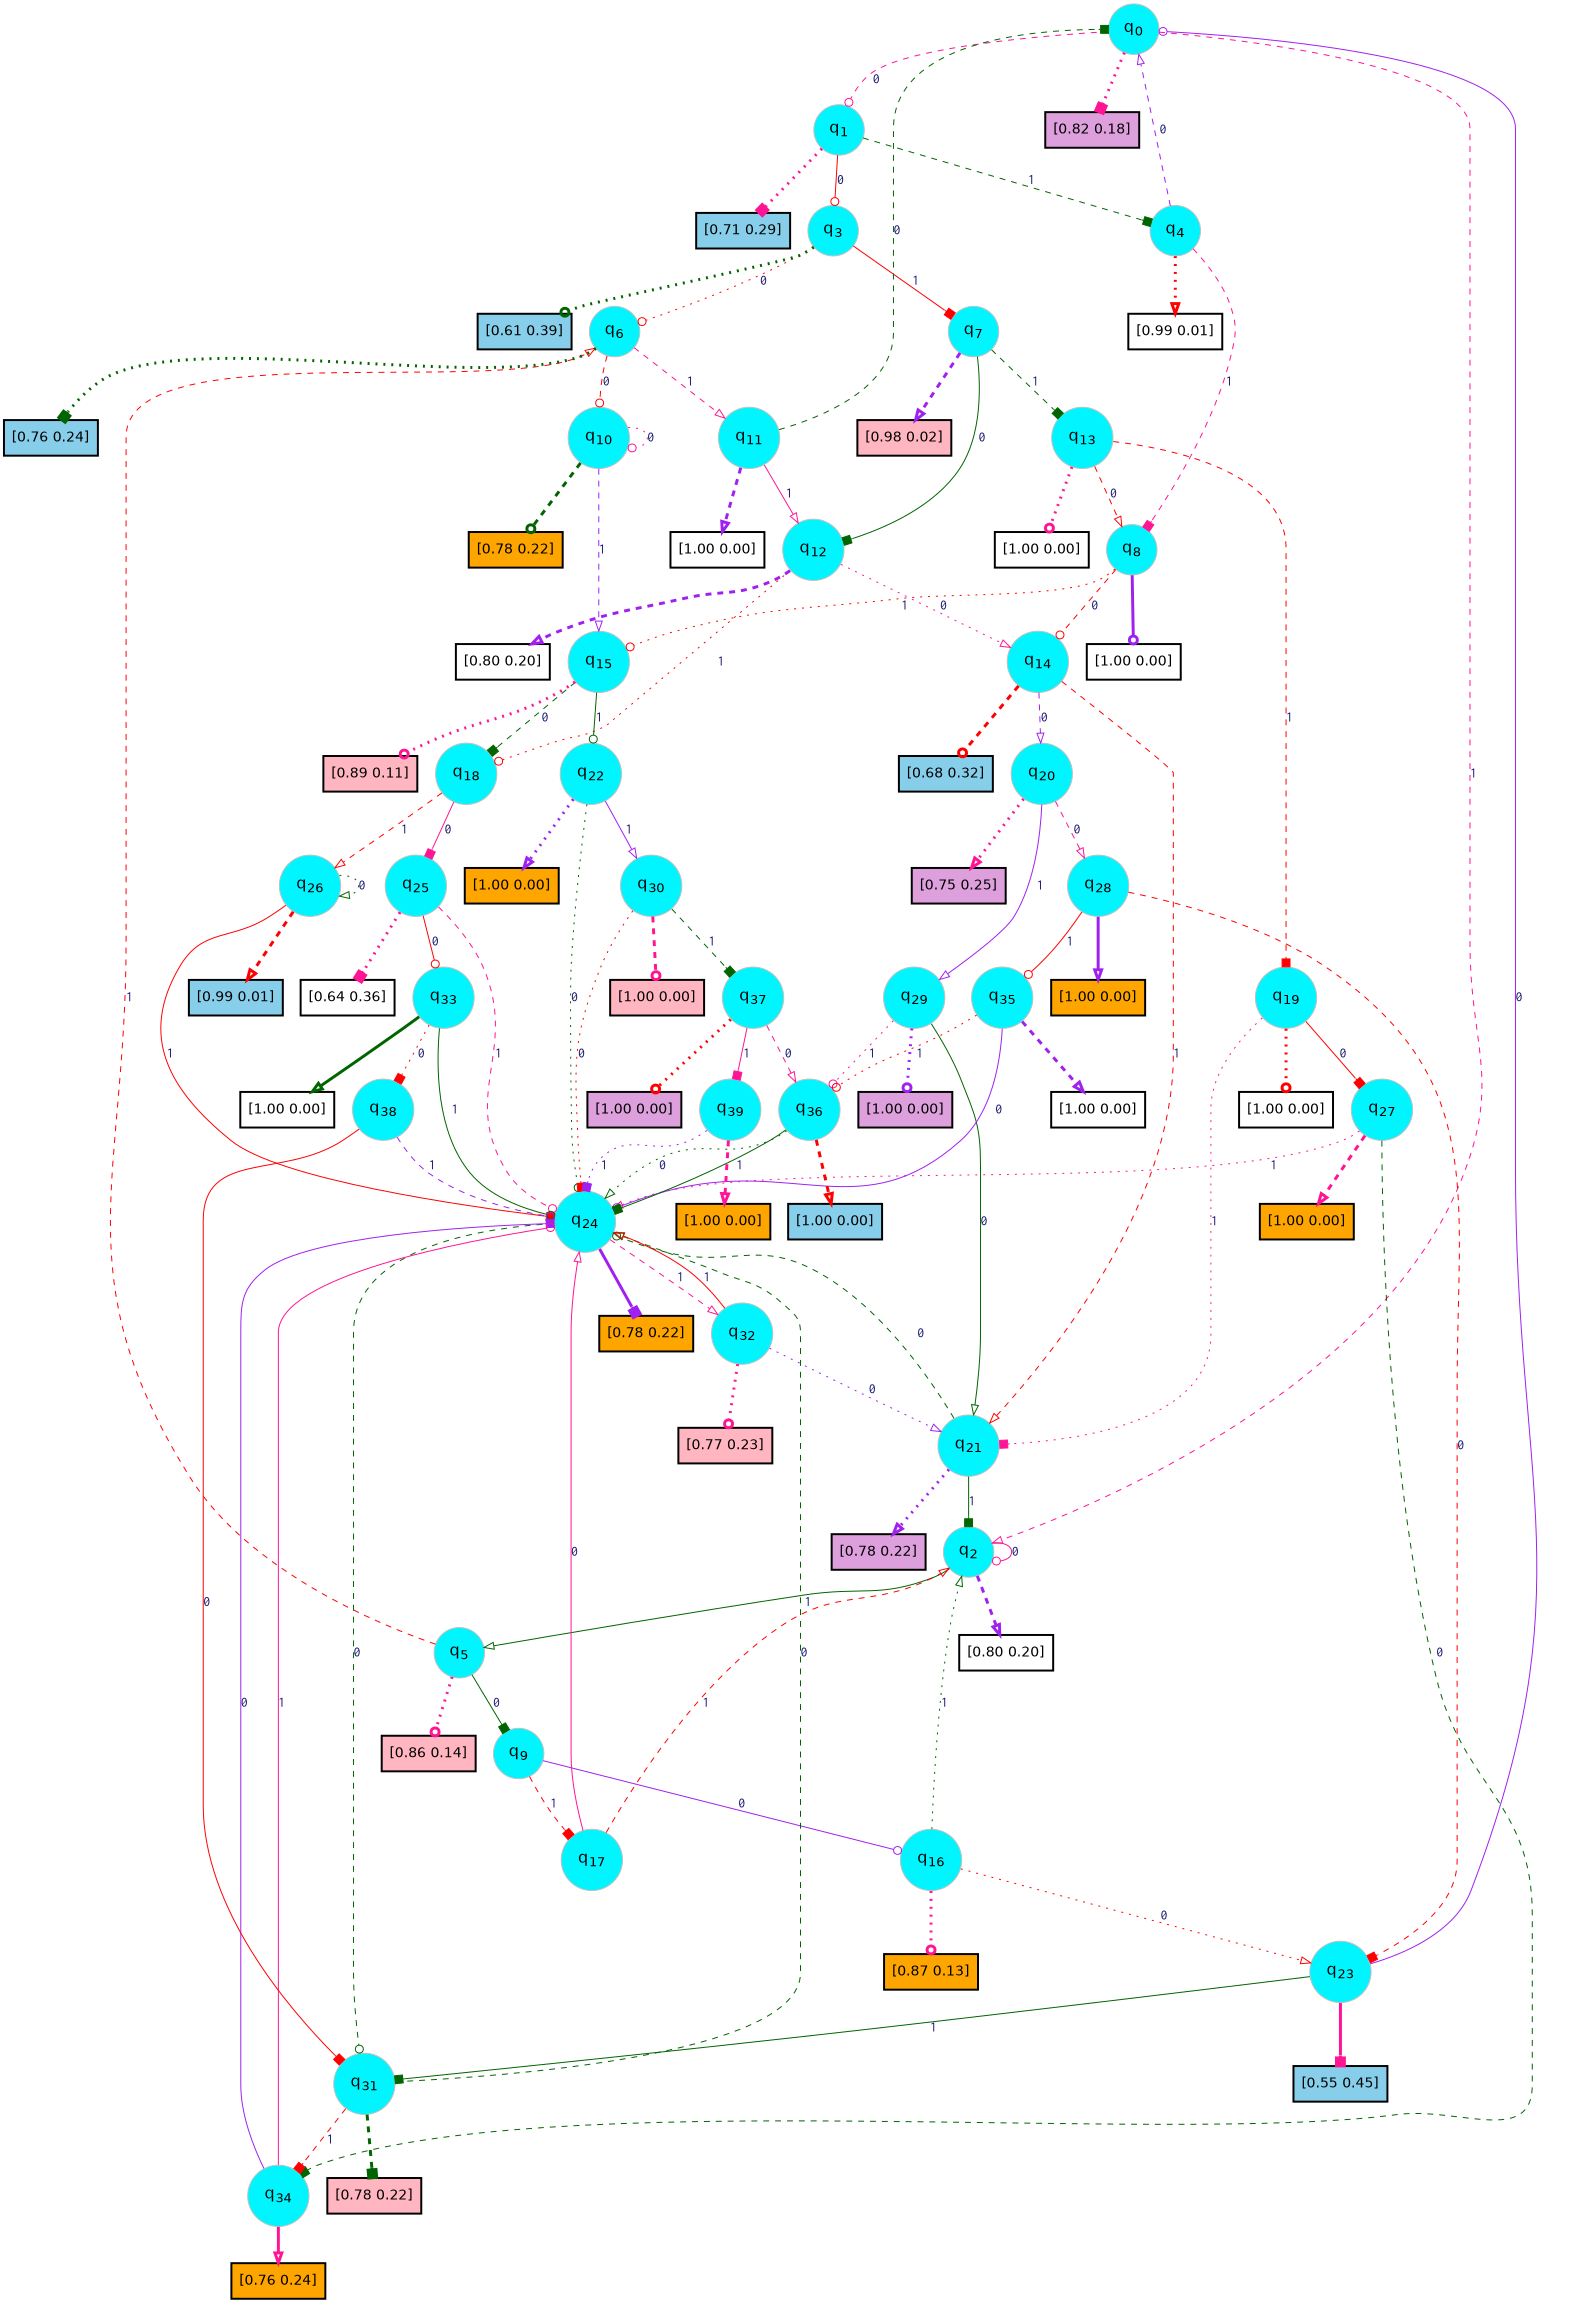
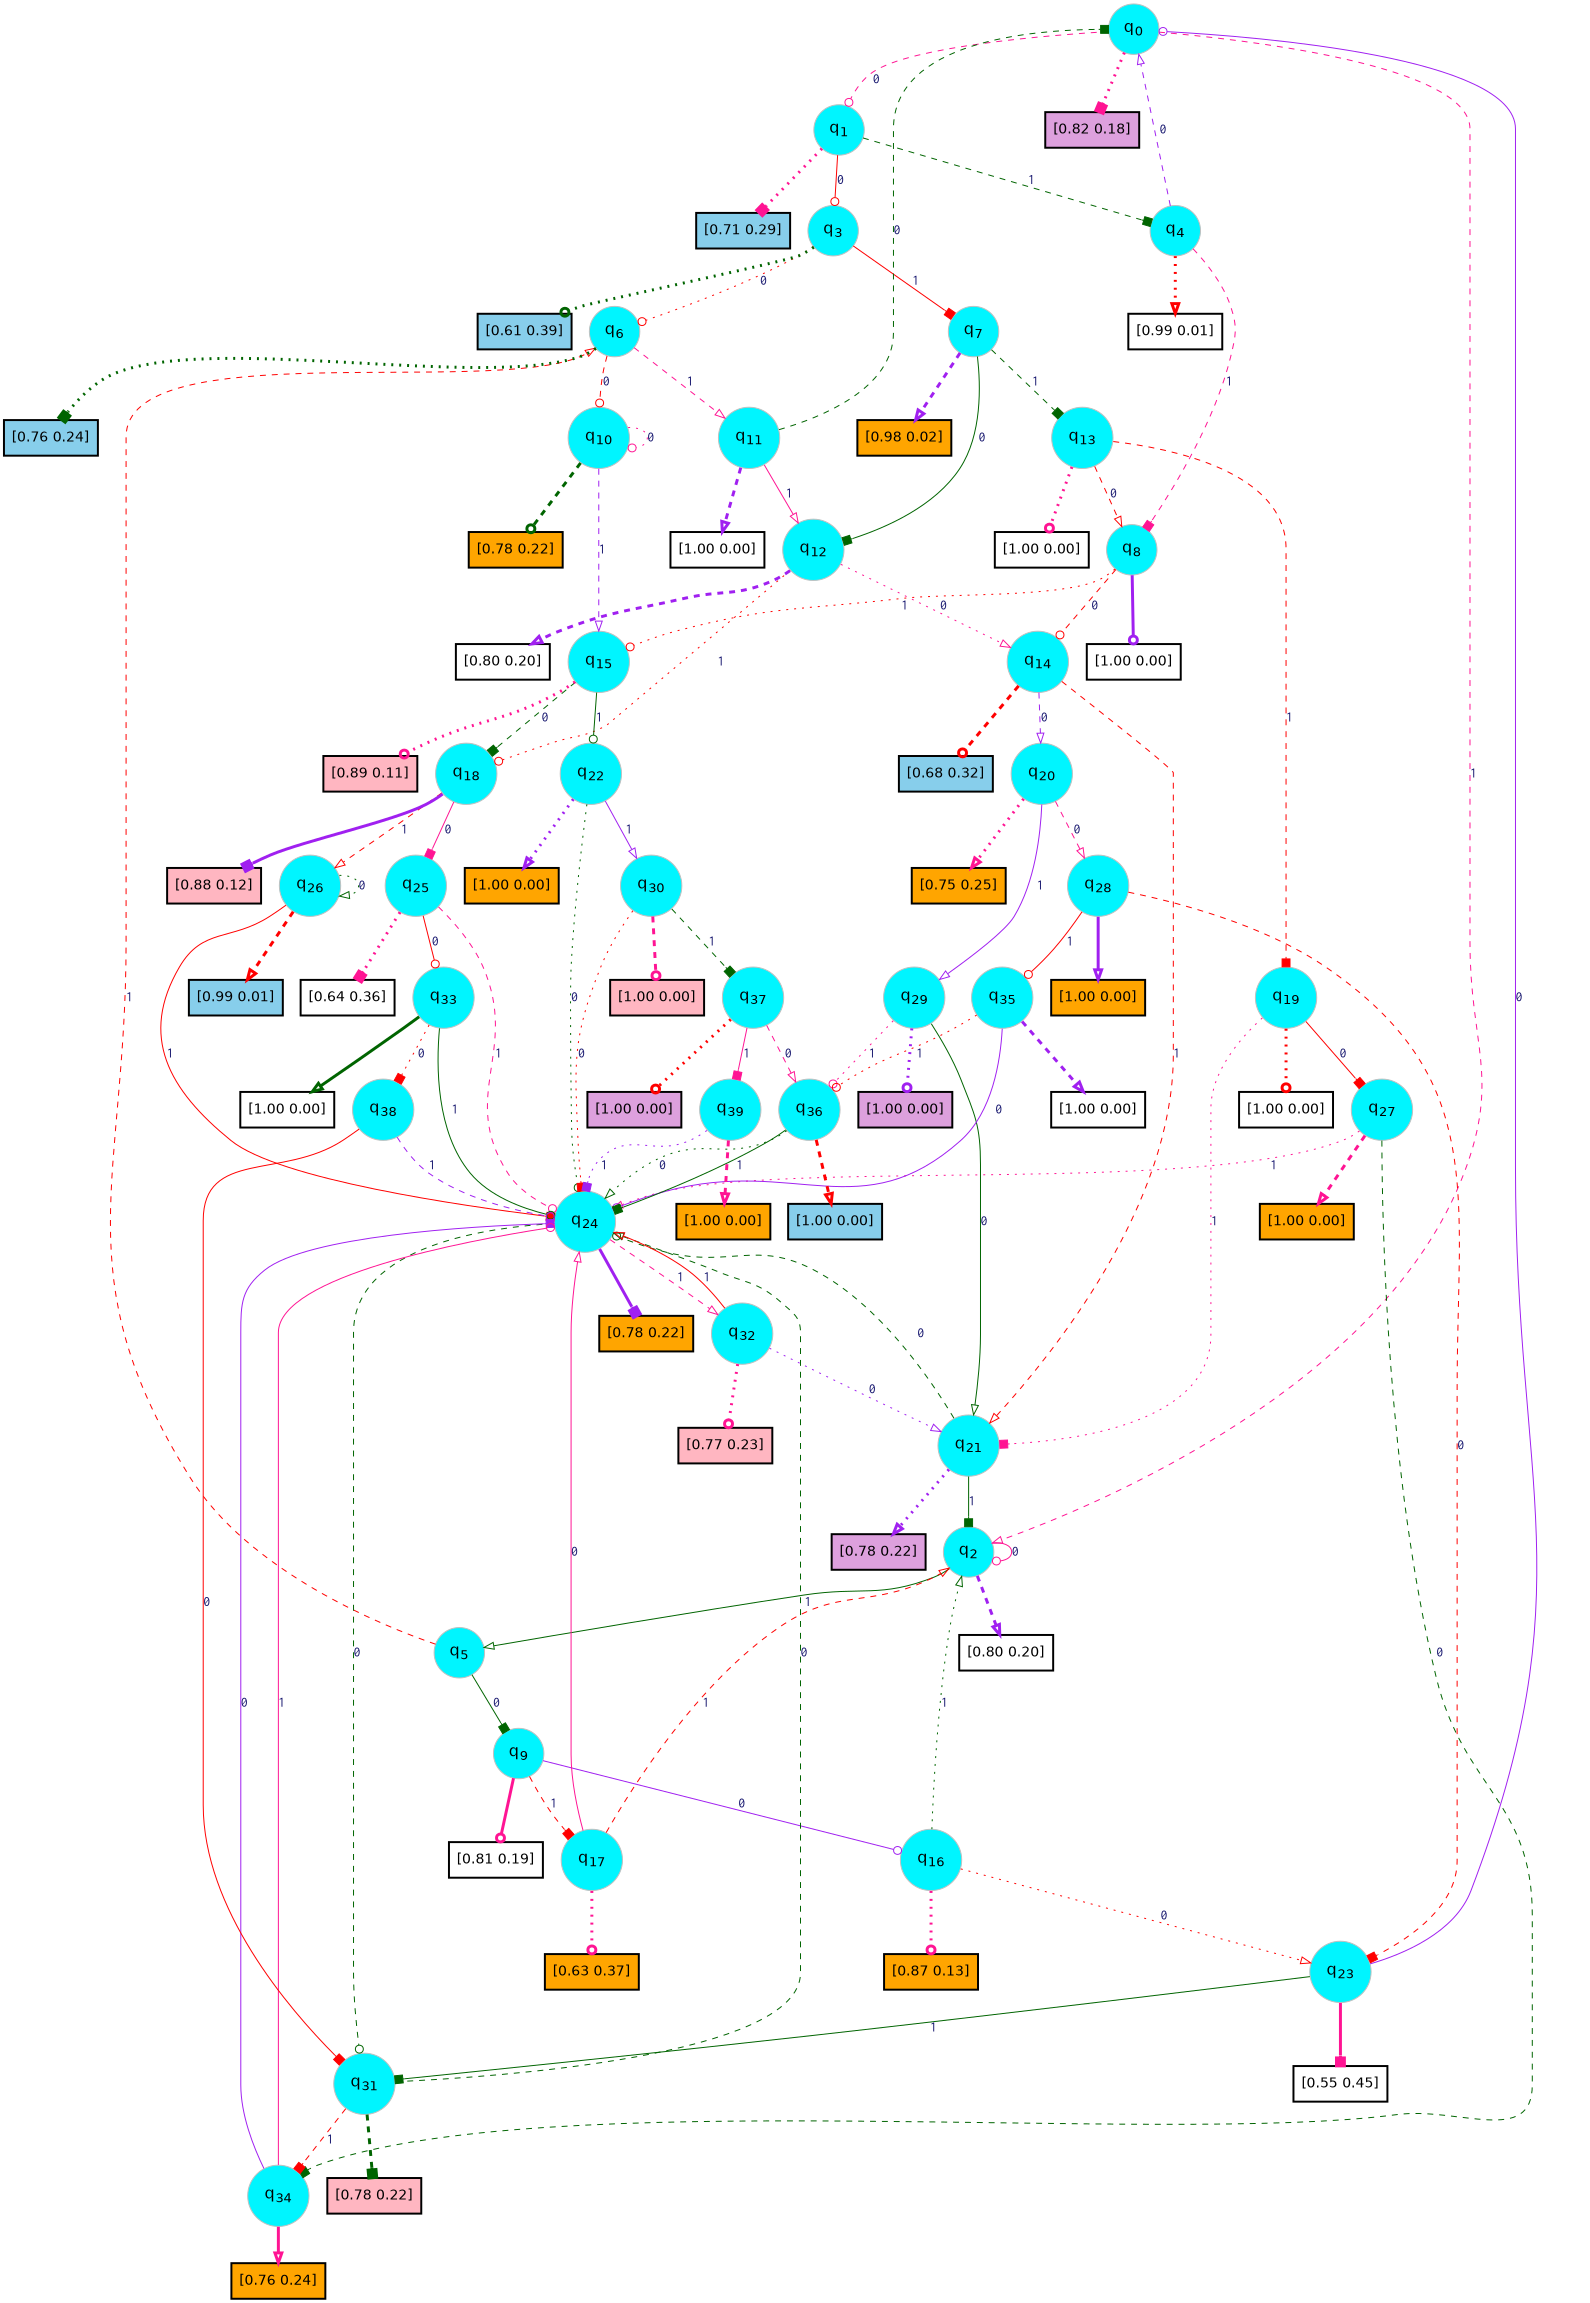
(904, 438) -> (904, 438)
none -> (214, 886)
(959, 886) -> (959, 886)
(429, 1754) -> none
none -> (496, 1860)
none -> (592, 1972)
(1340, 2084) -> (1340, 2084)
